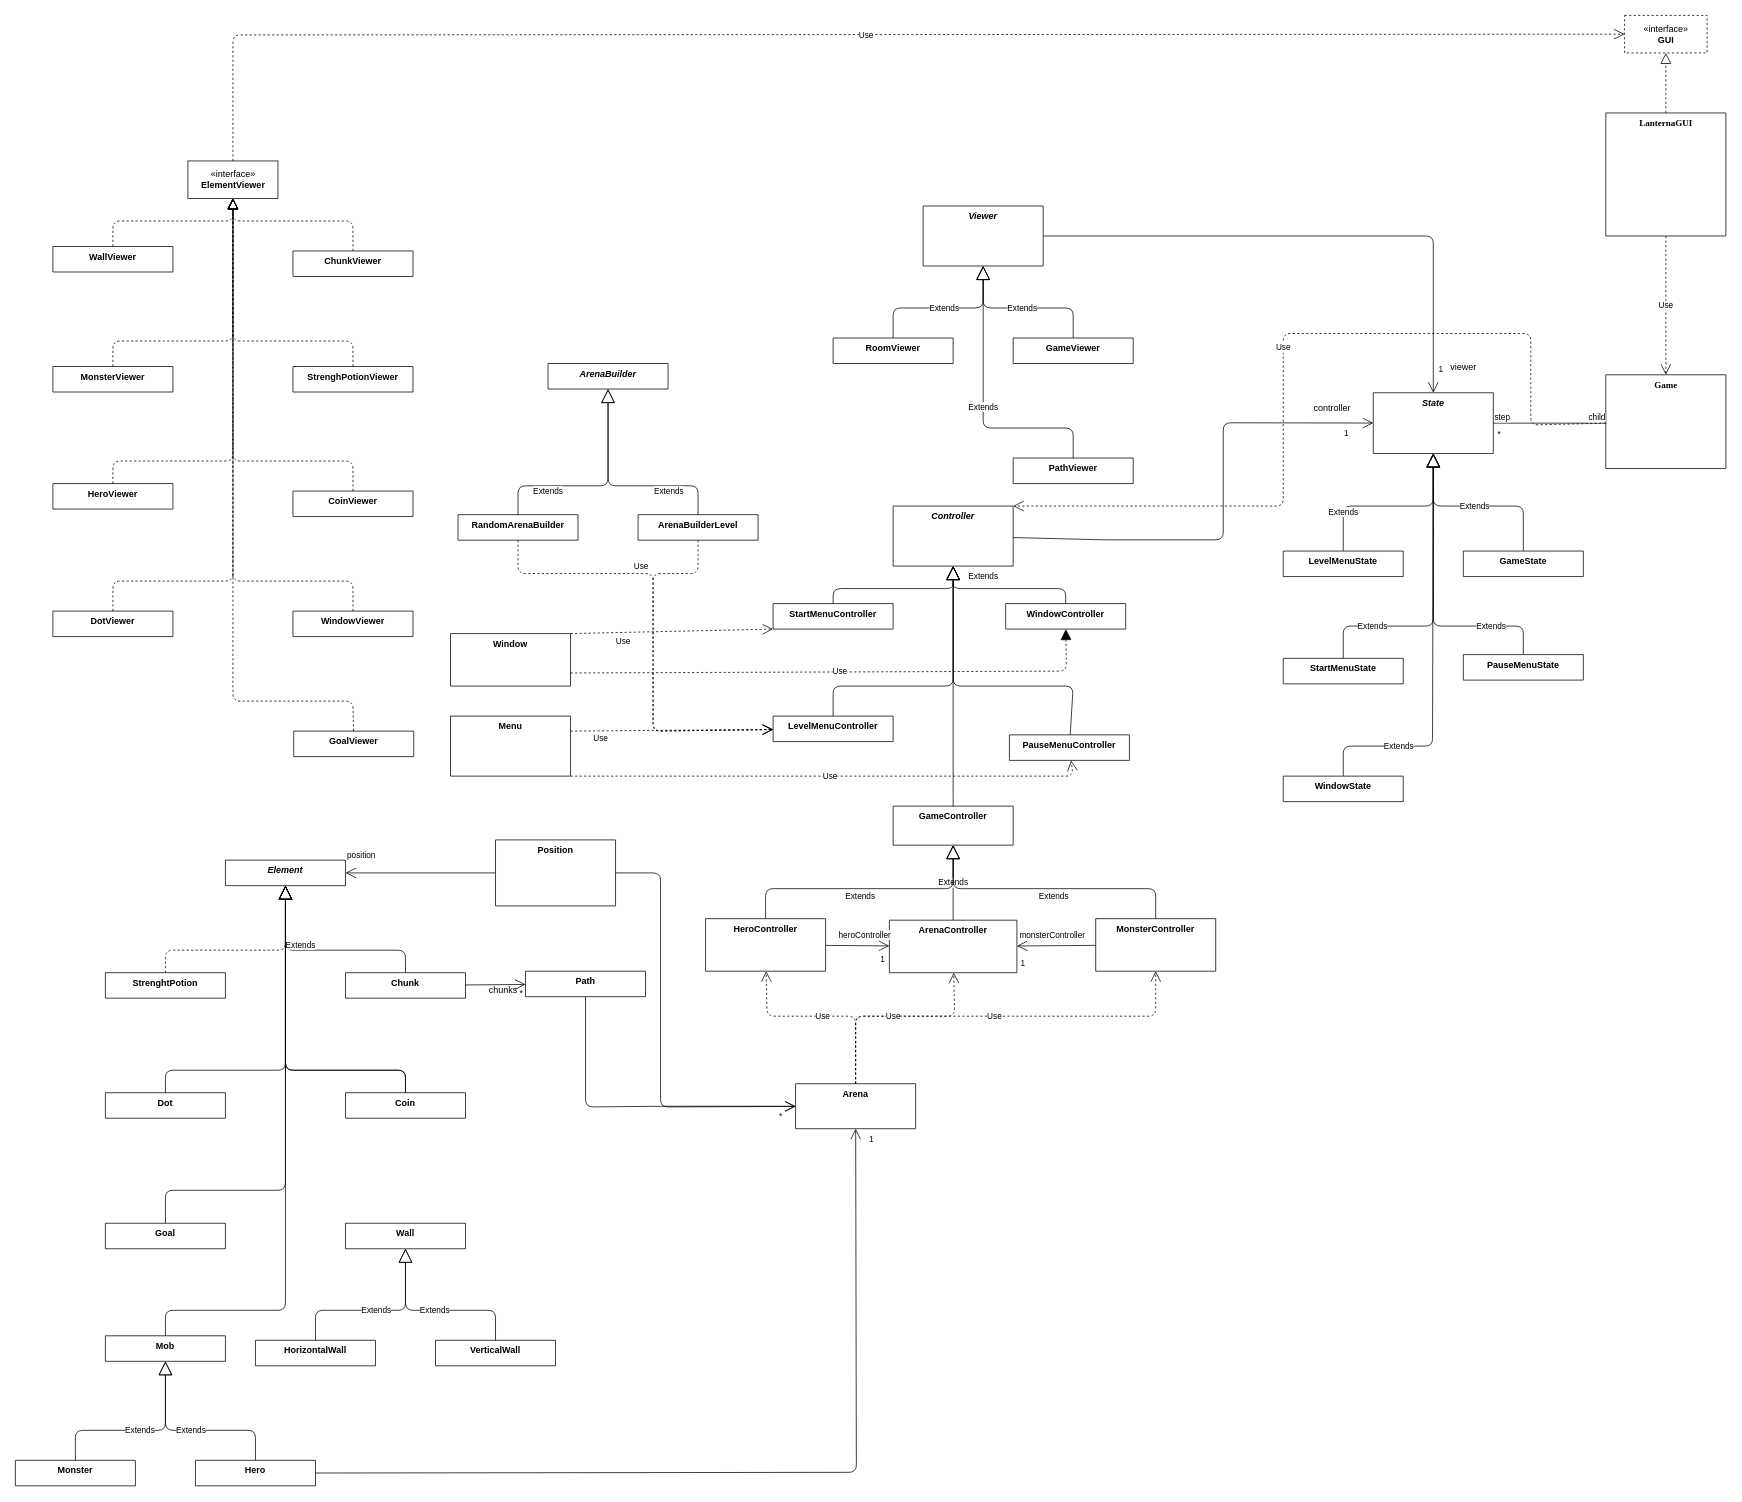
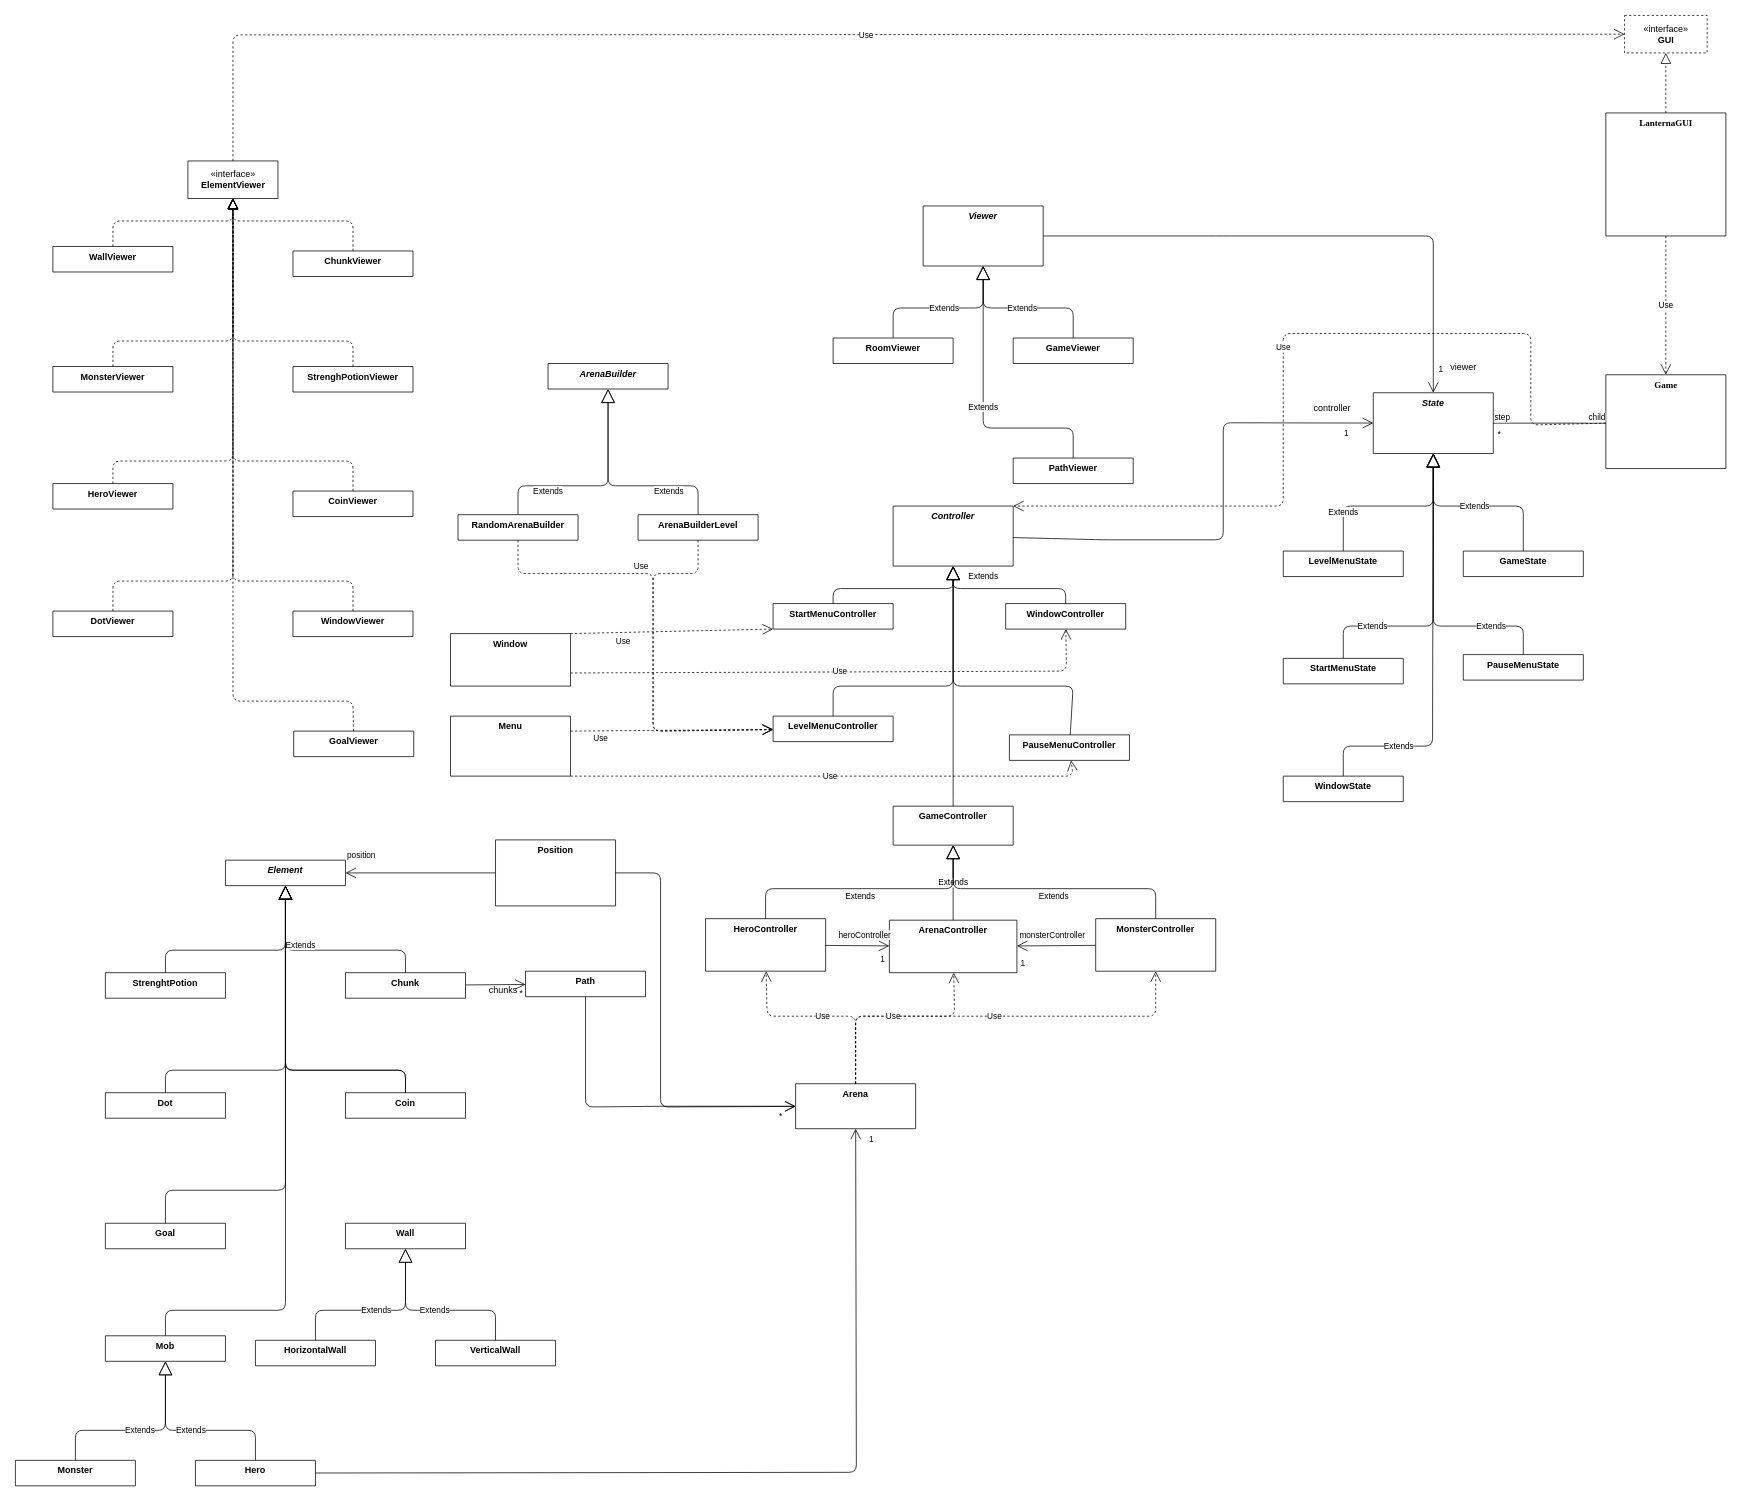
(1066, 641) -> (1066, 636)
(215, 950) -> (215, 950)
